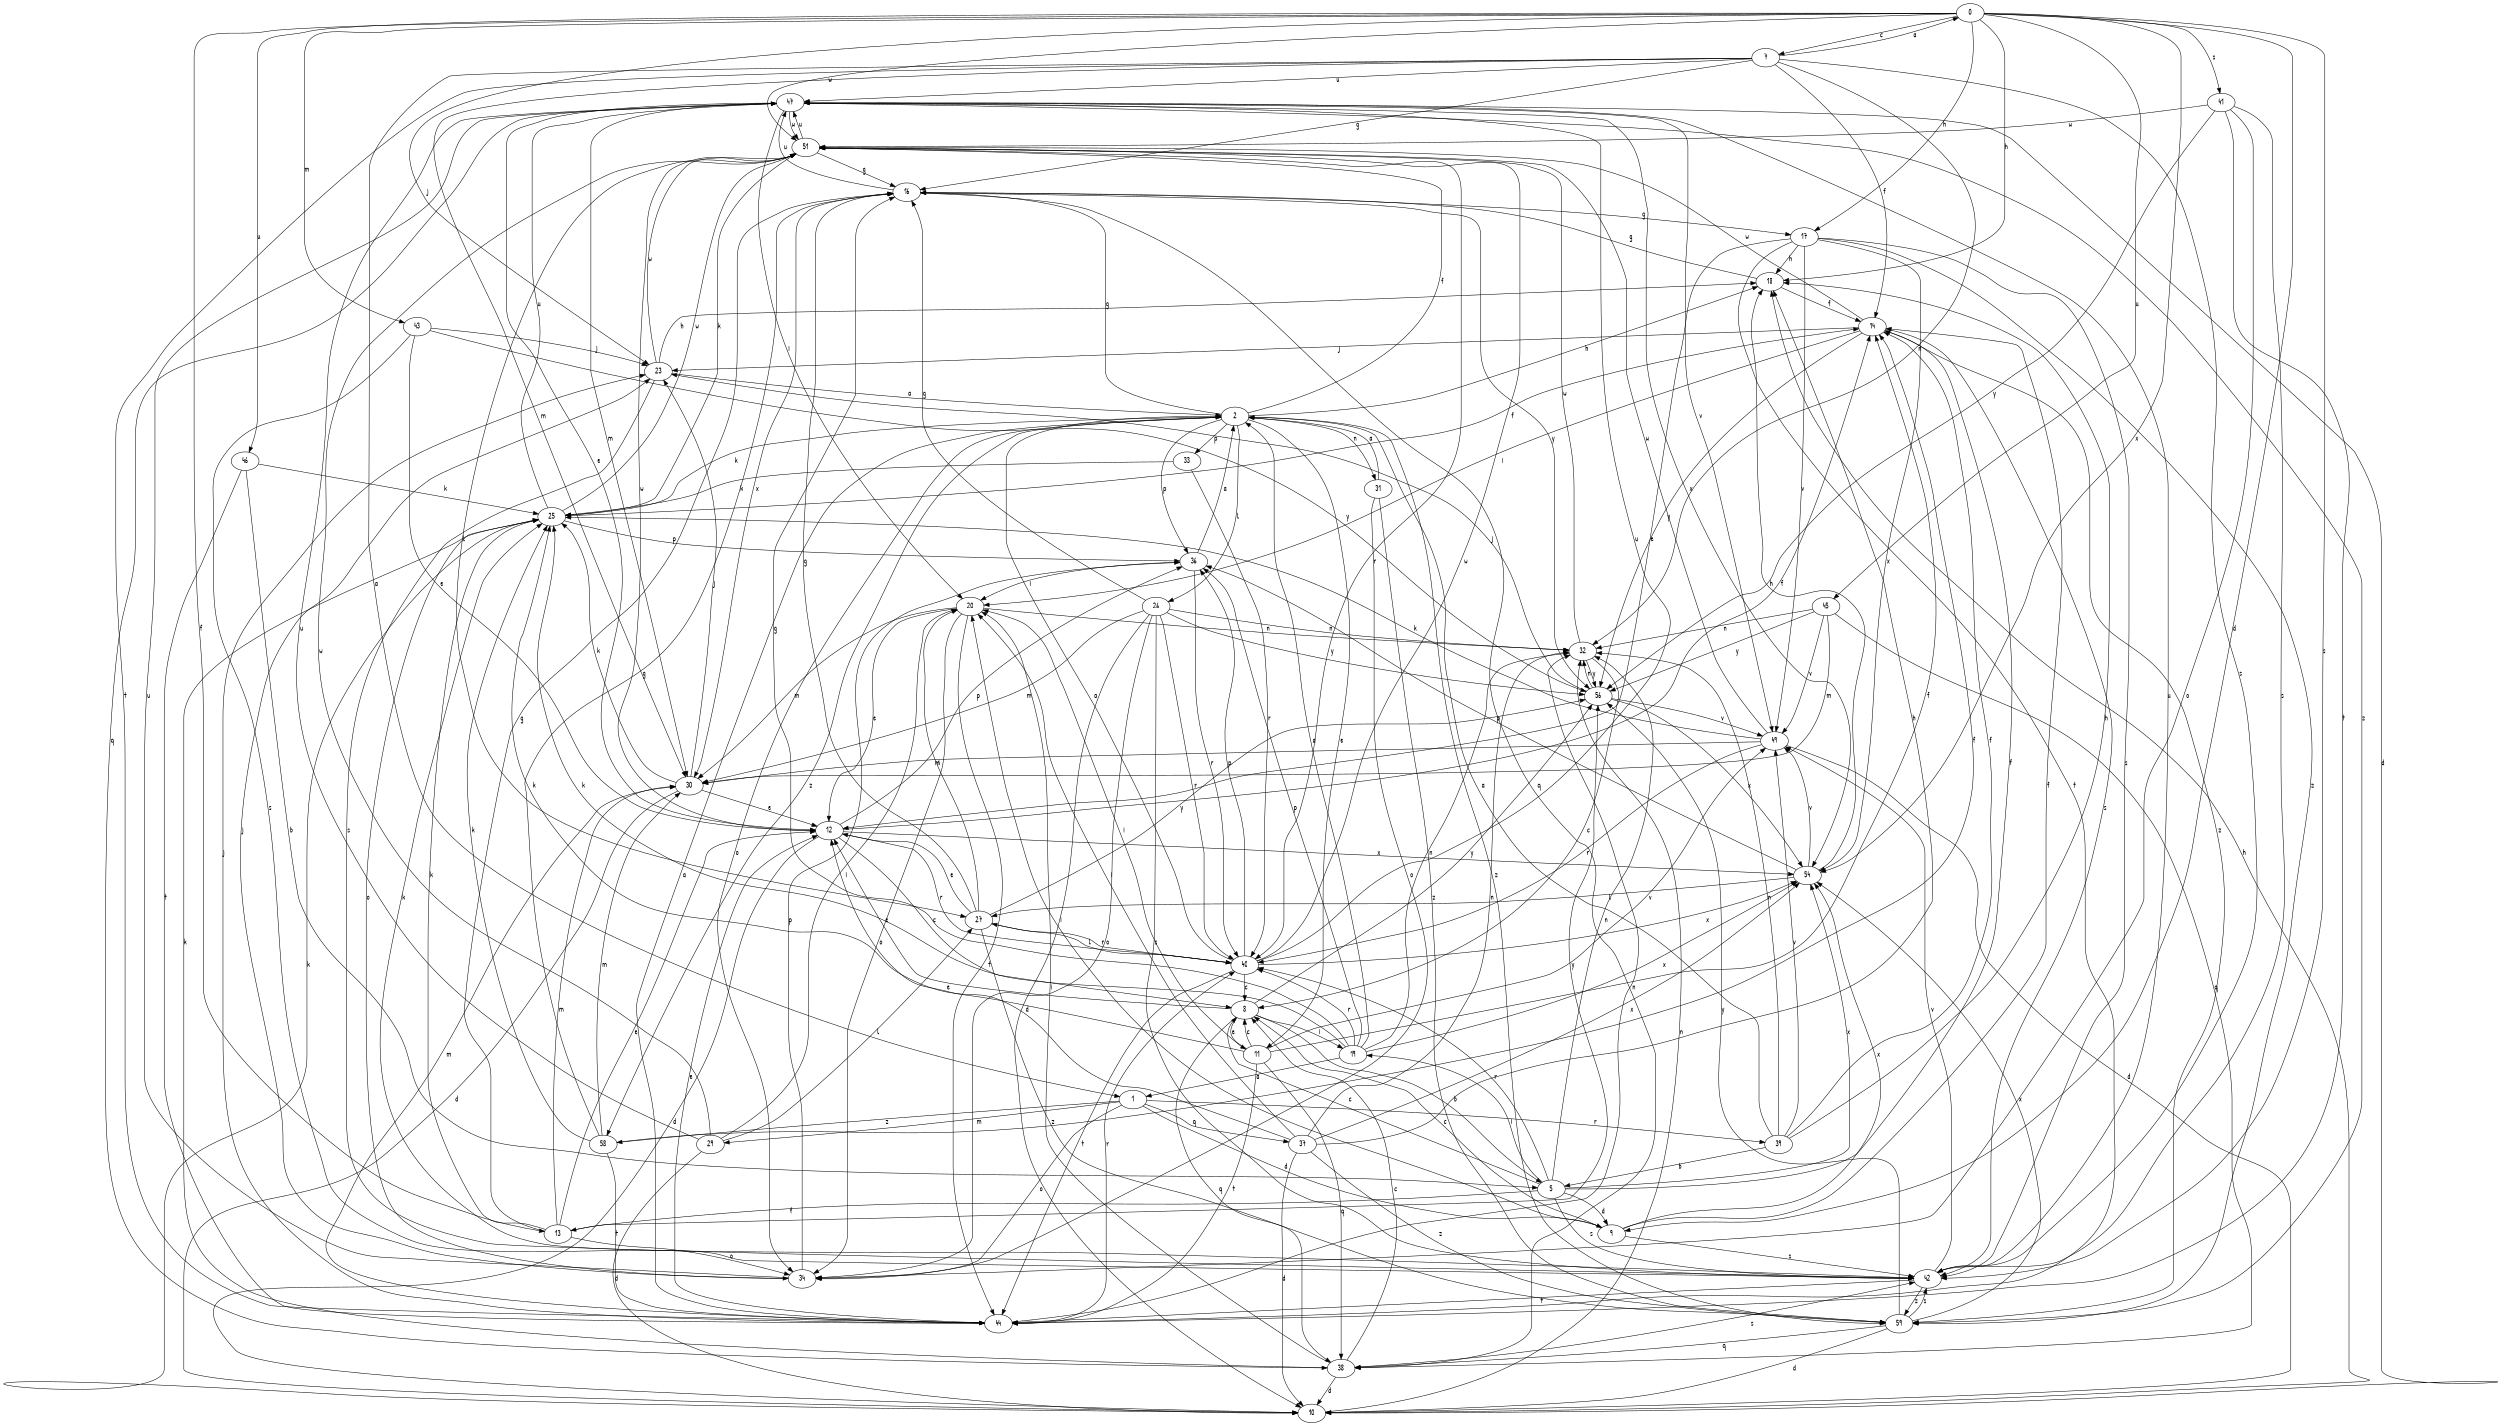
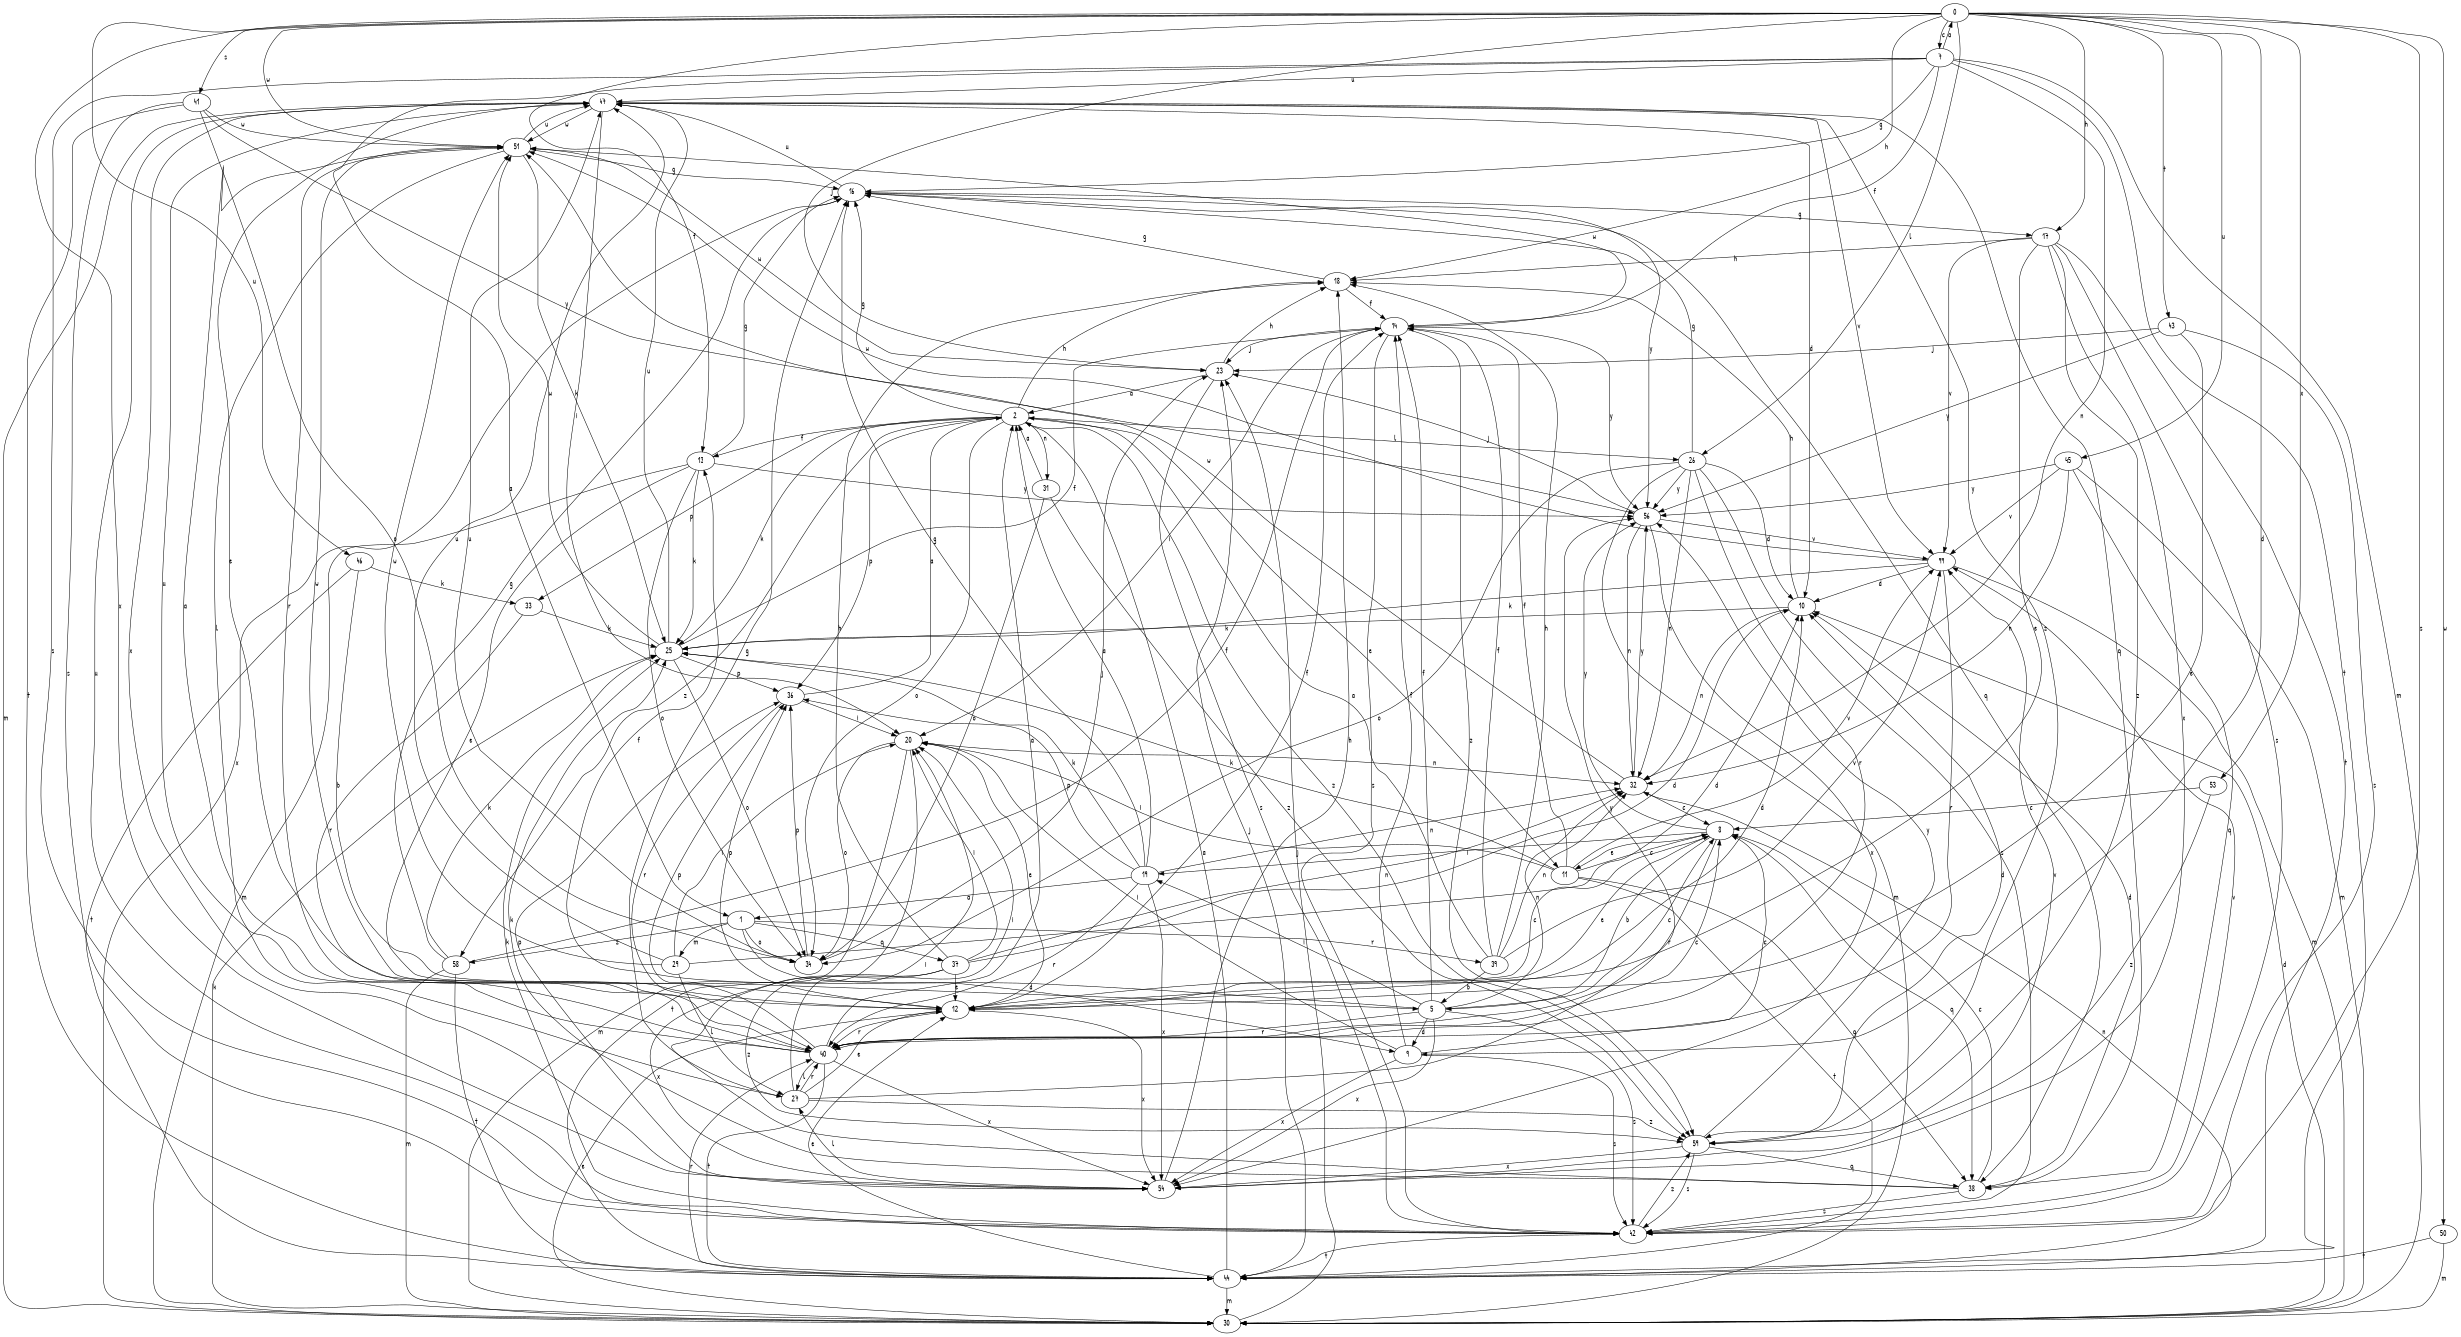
(1301, 167) -> (823, 432)
(307, 170) -> (2164, 170)
none -> (1887, 268)
(396, 489) -> (440, 587)
(1466, 562) -> (186, 606)
(1774, 741) -> (1942, 562)
none -> (2213, 786)
none -> (1439, 1021)
none -> (2443, 1234)
